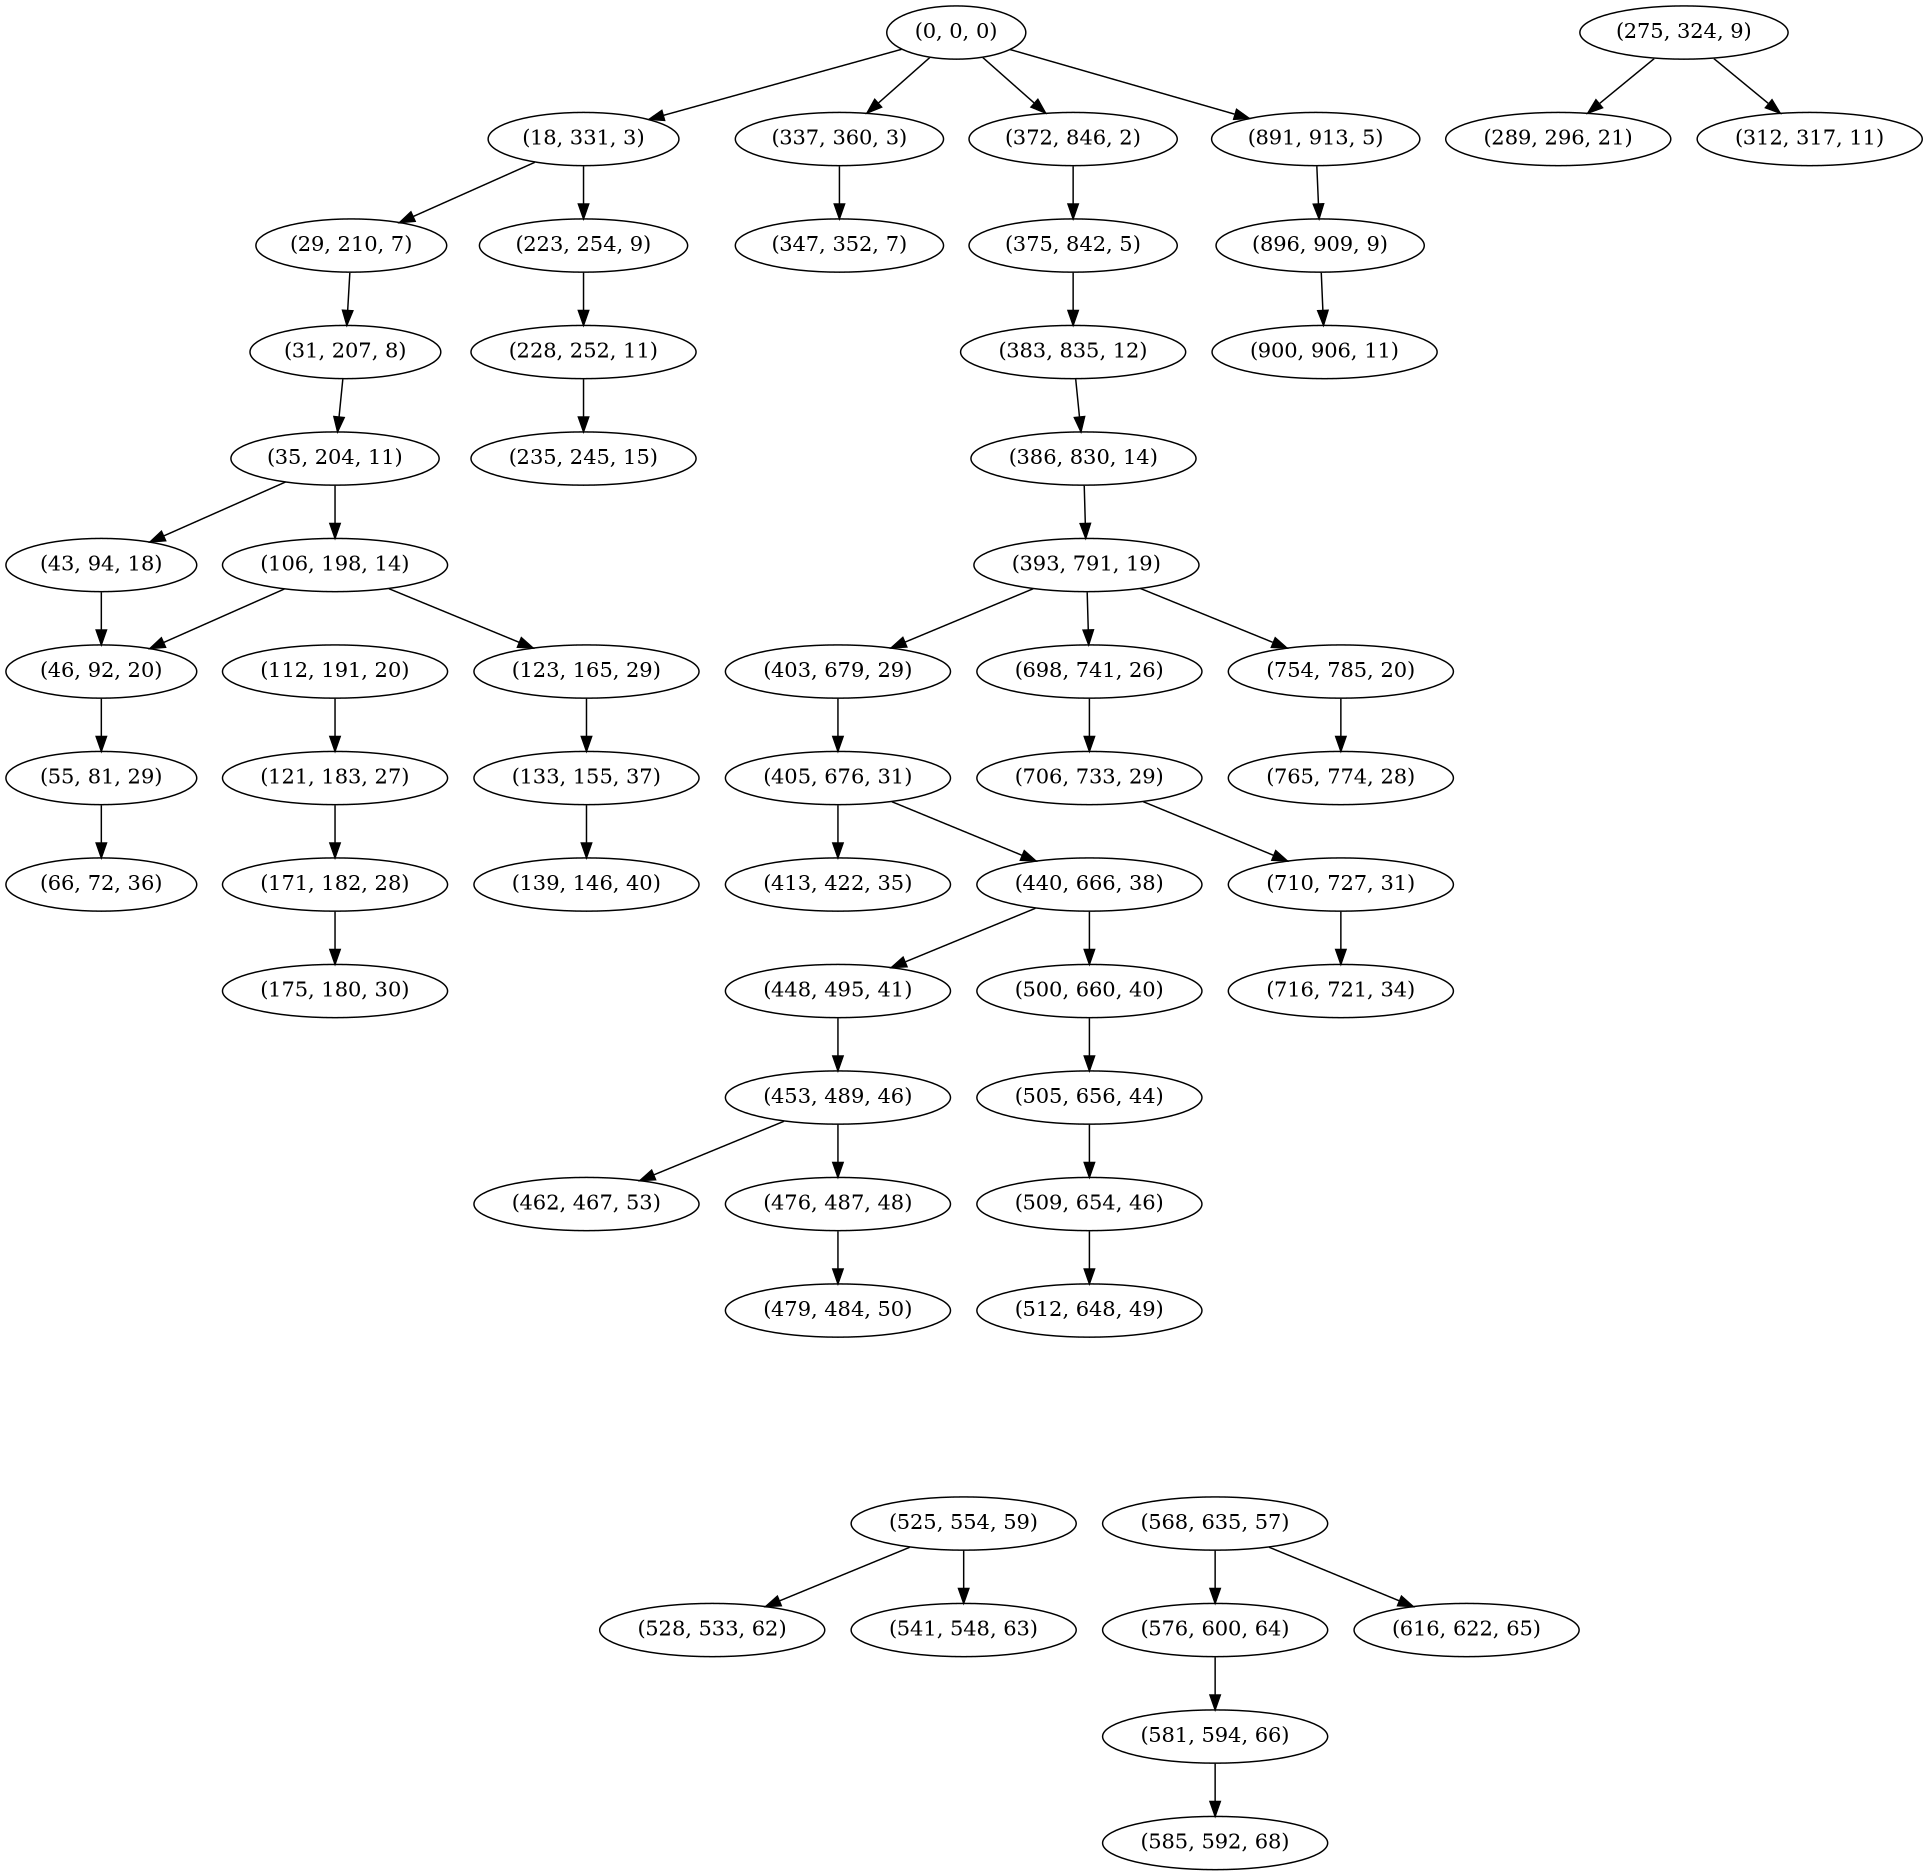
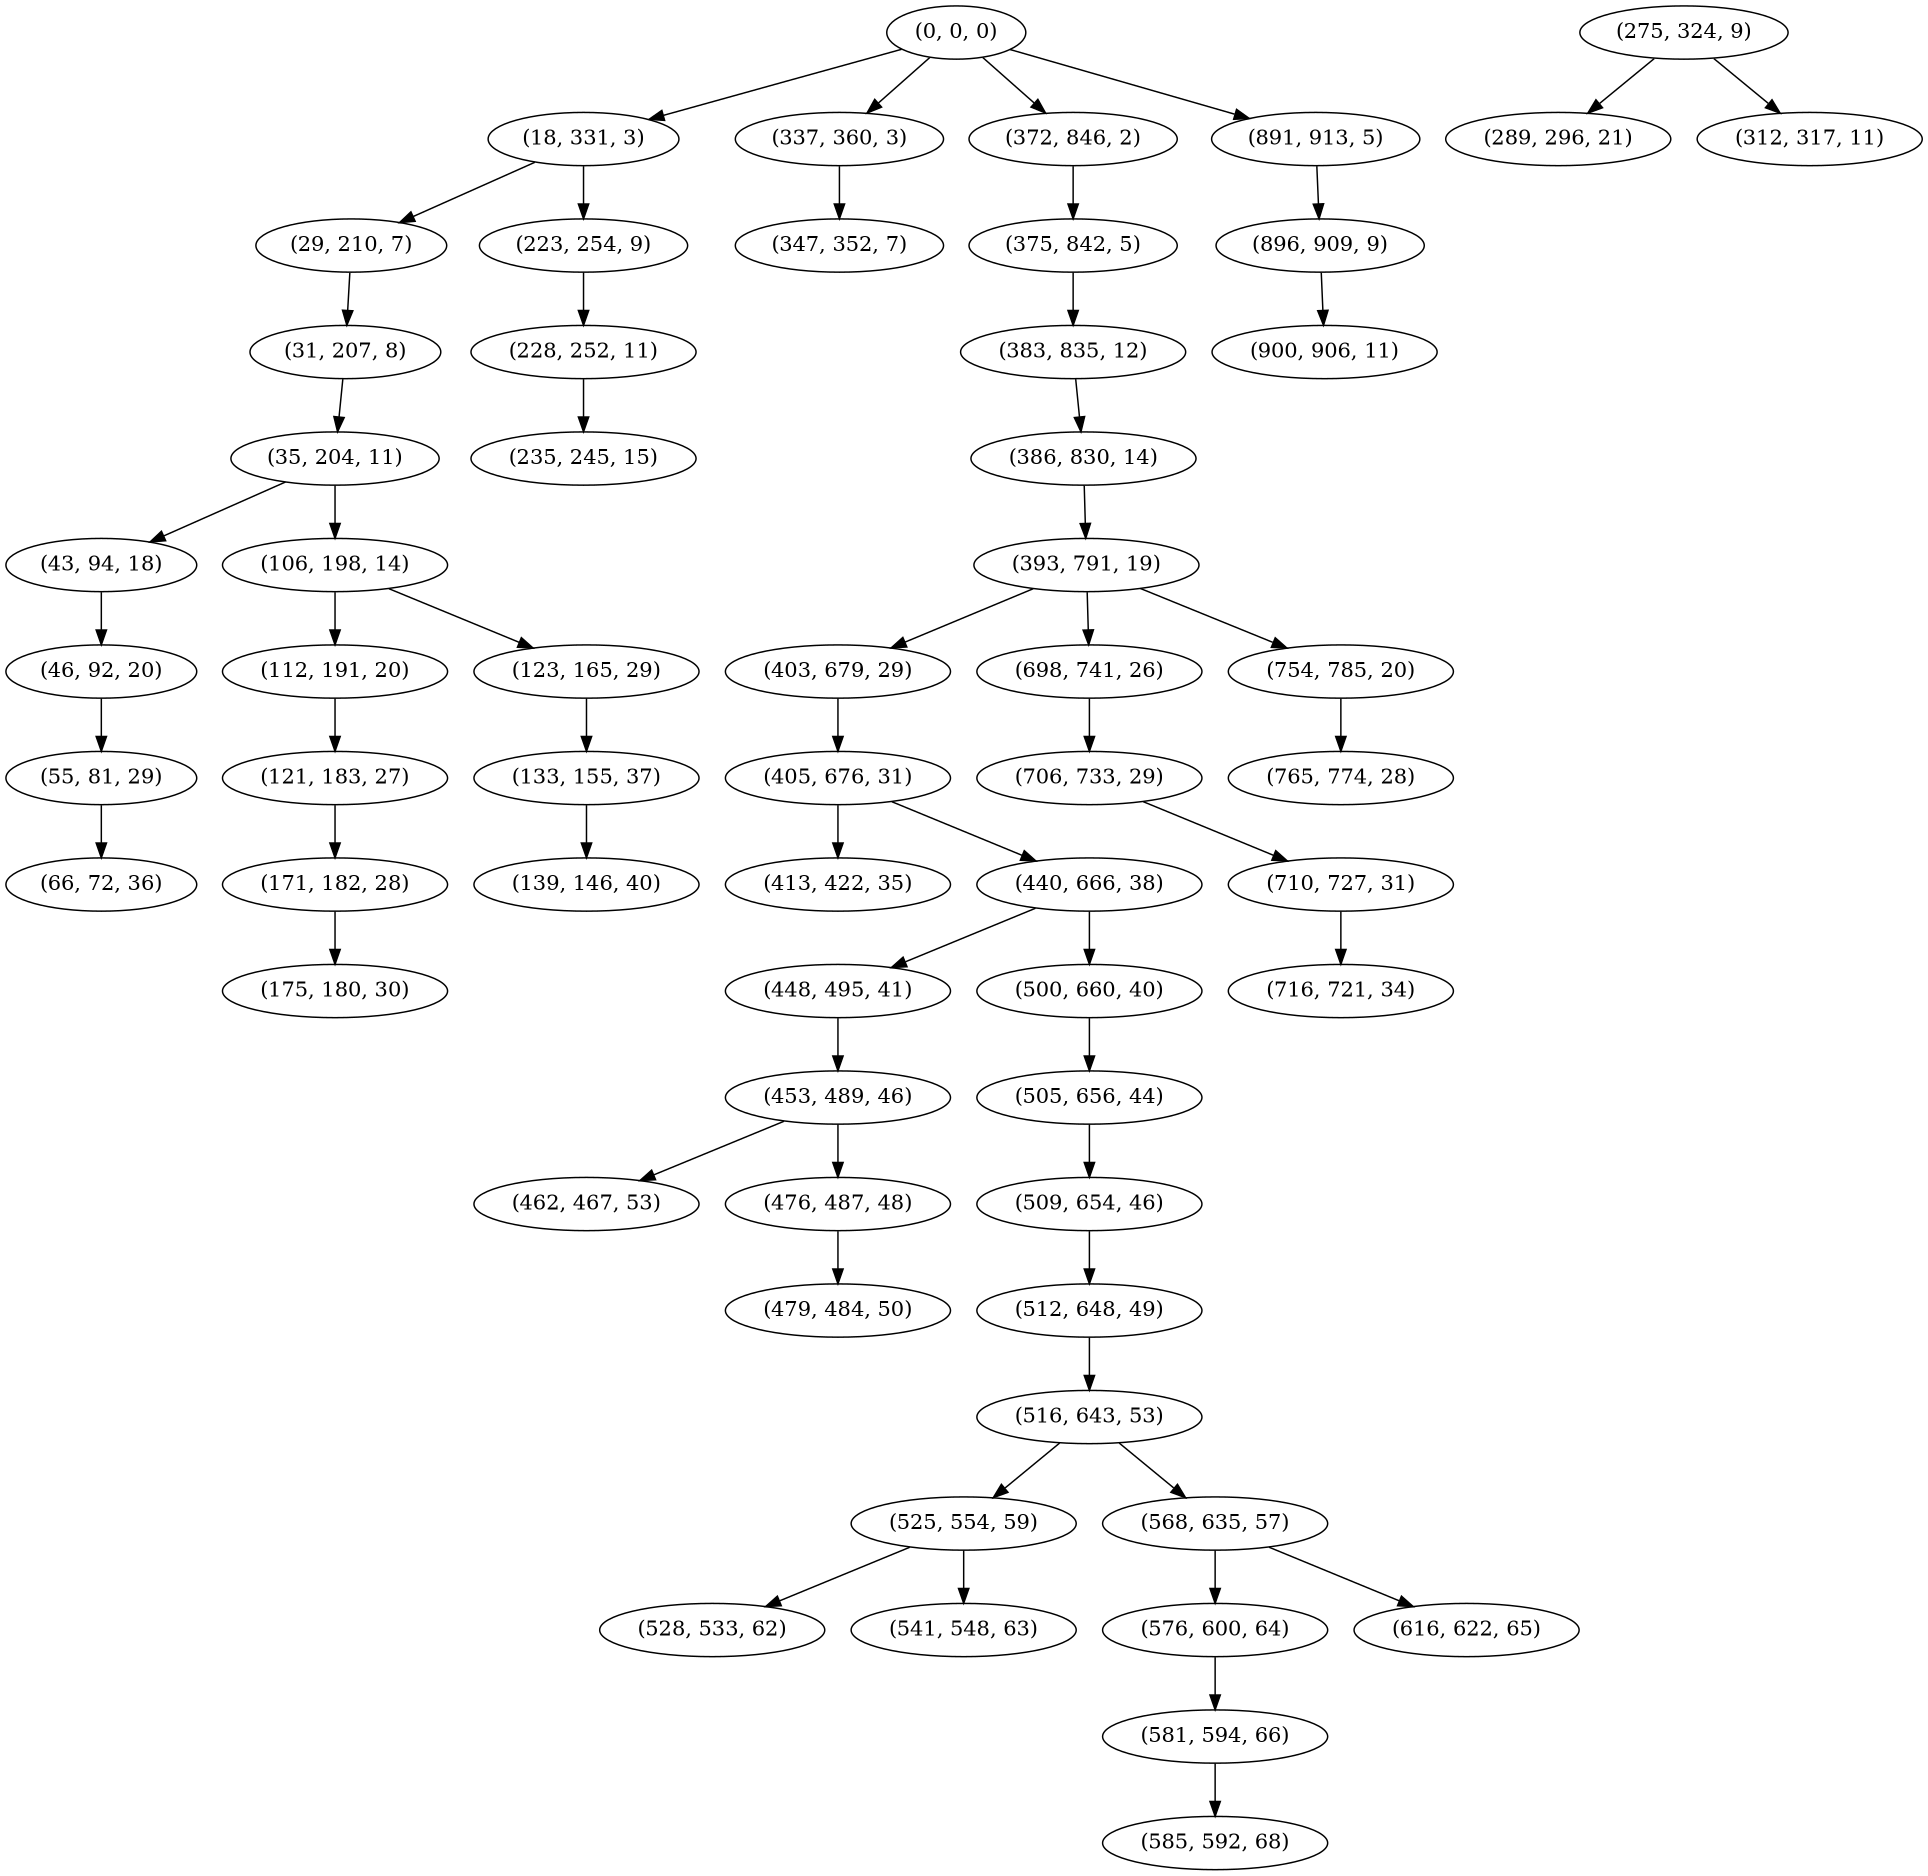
(224, 616) -> (335, 611)
none -> (1089, 1417)
